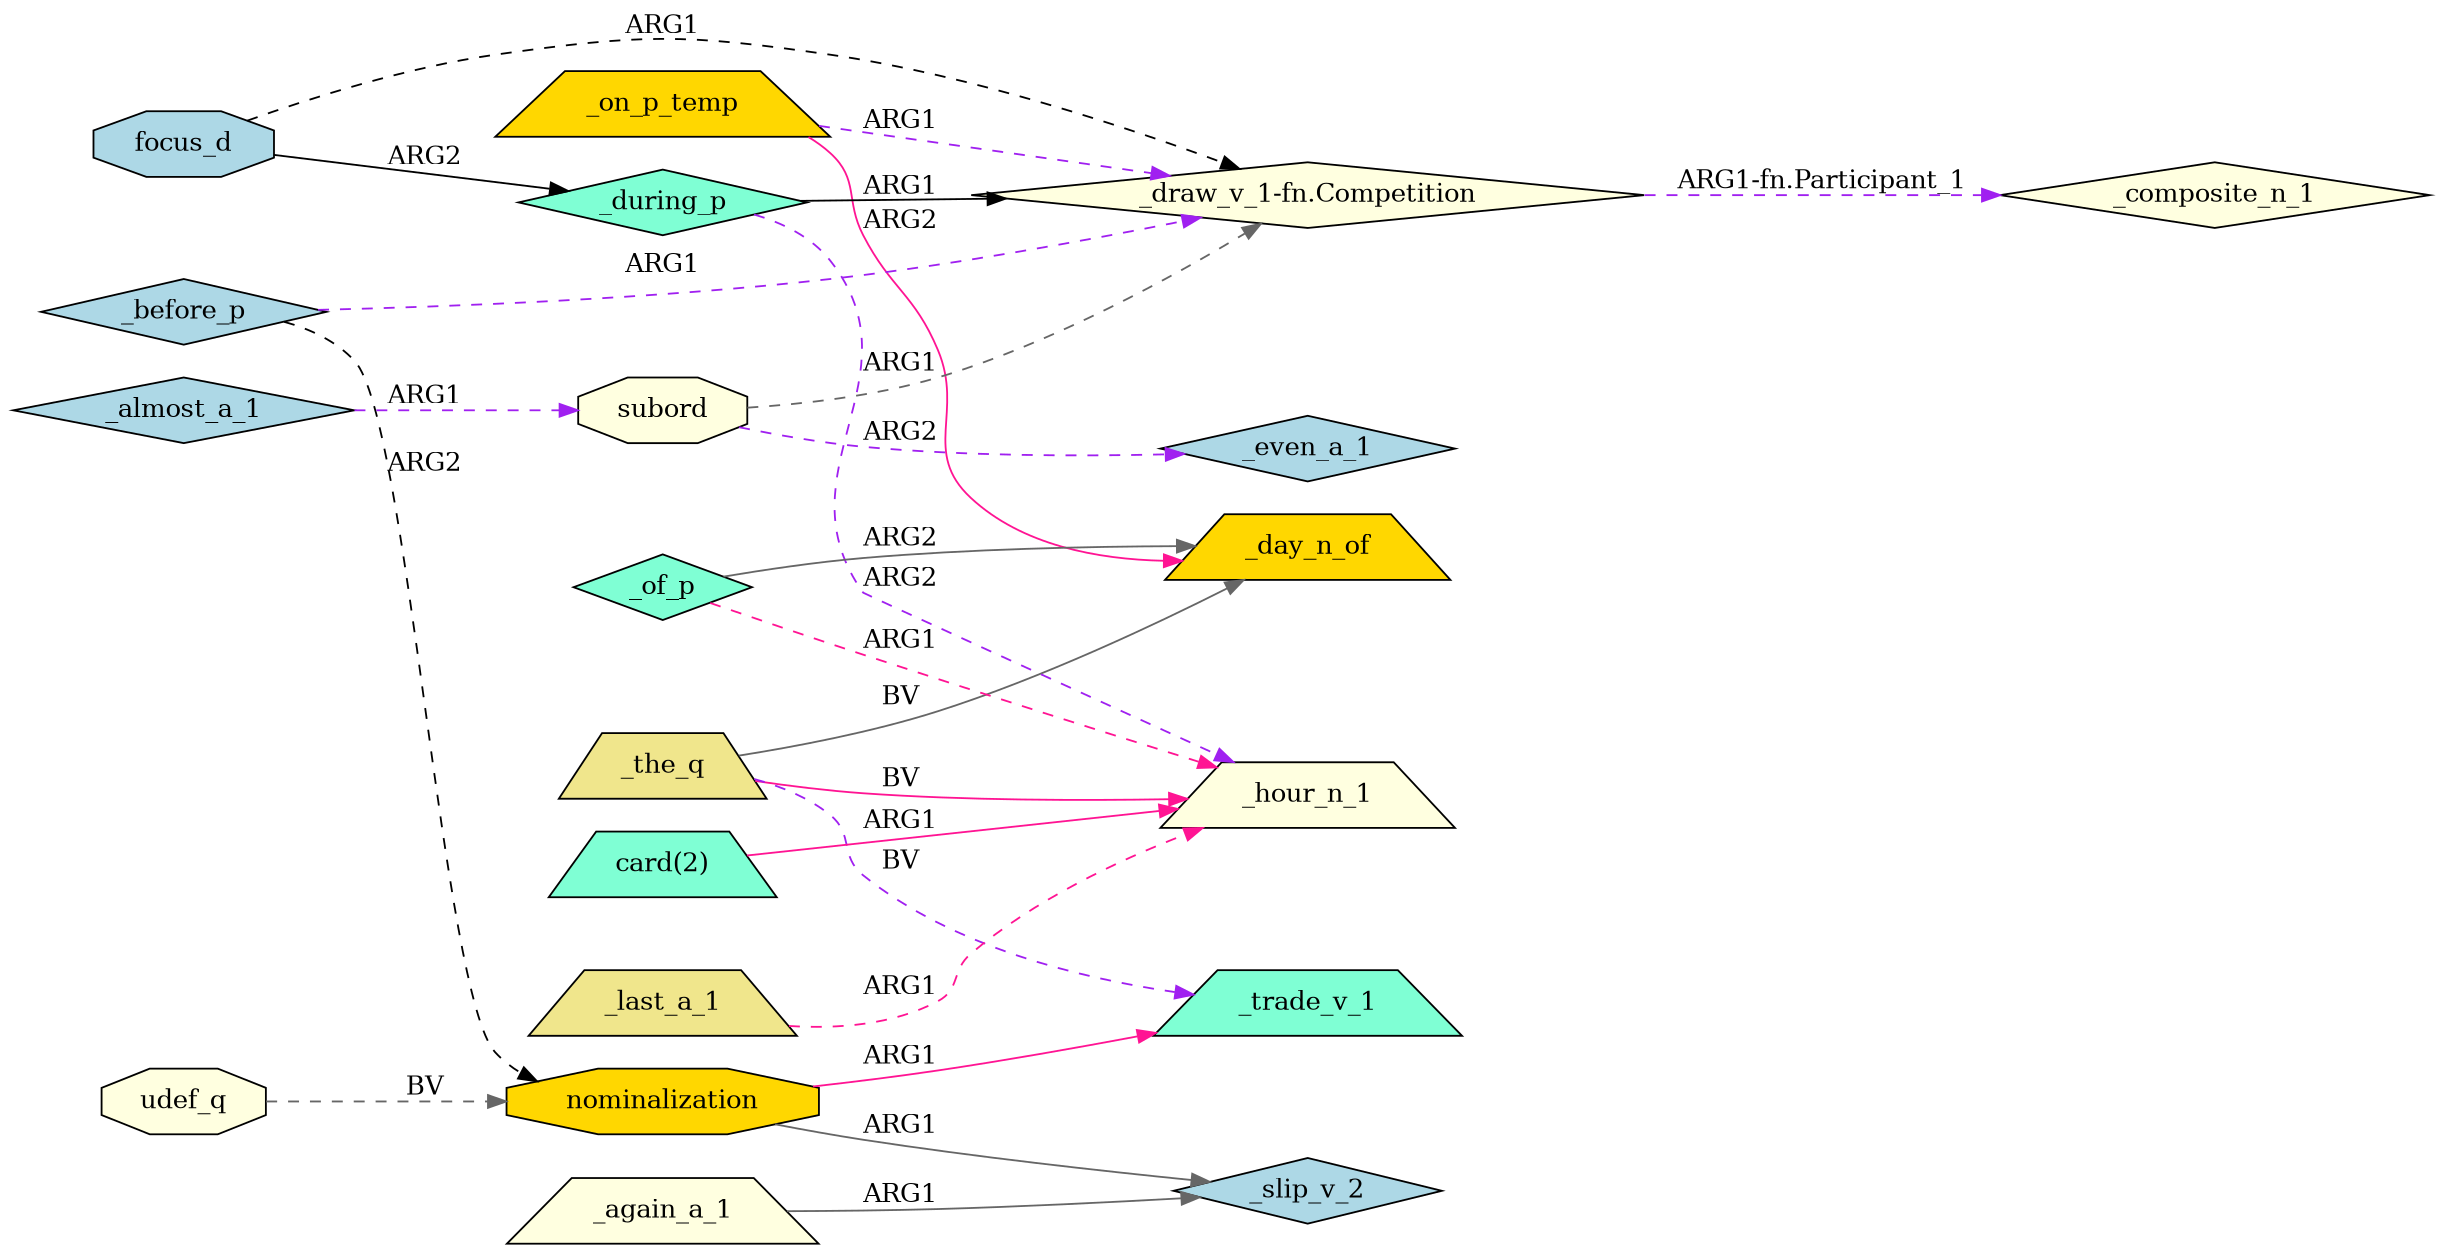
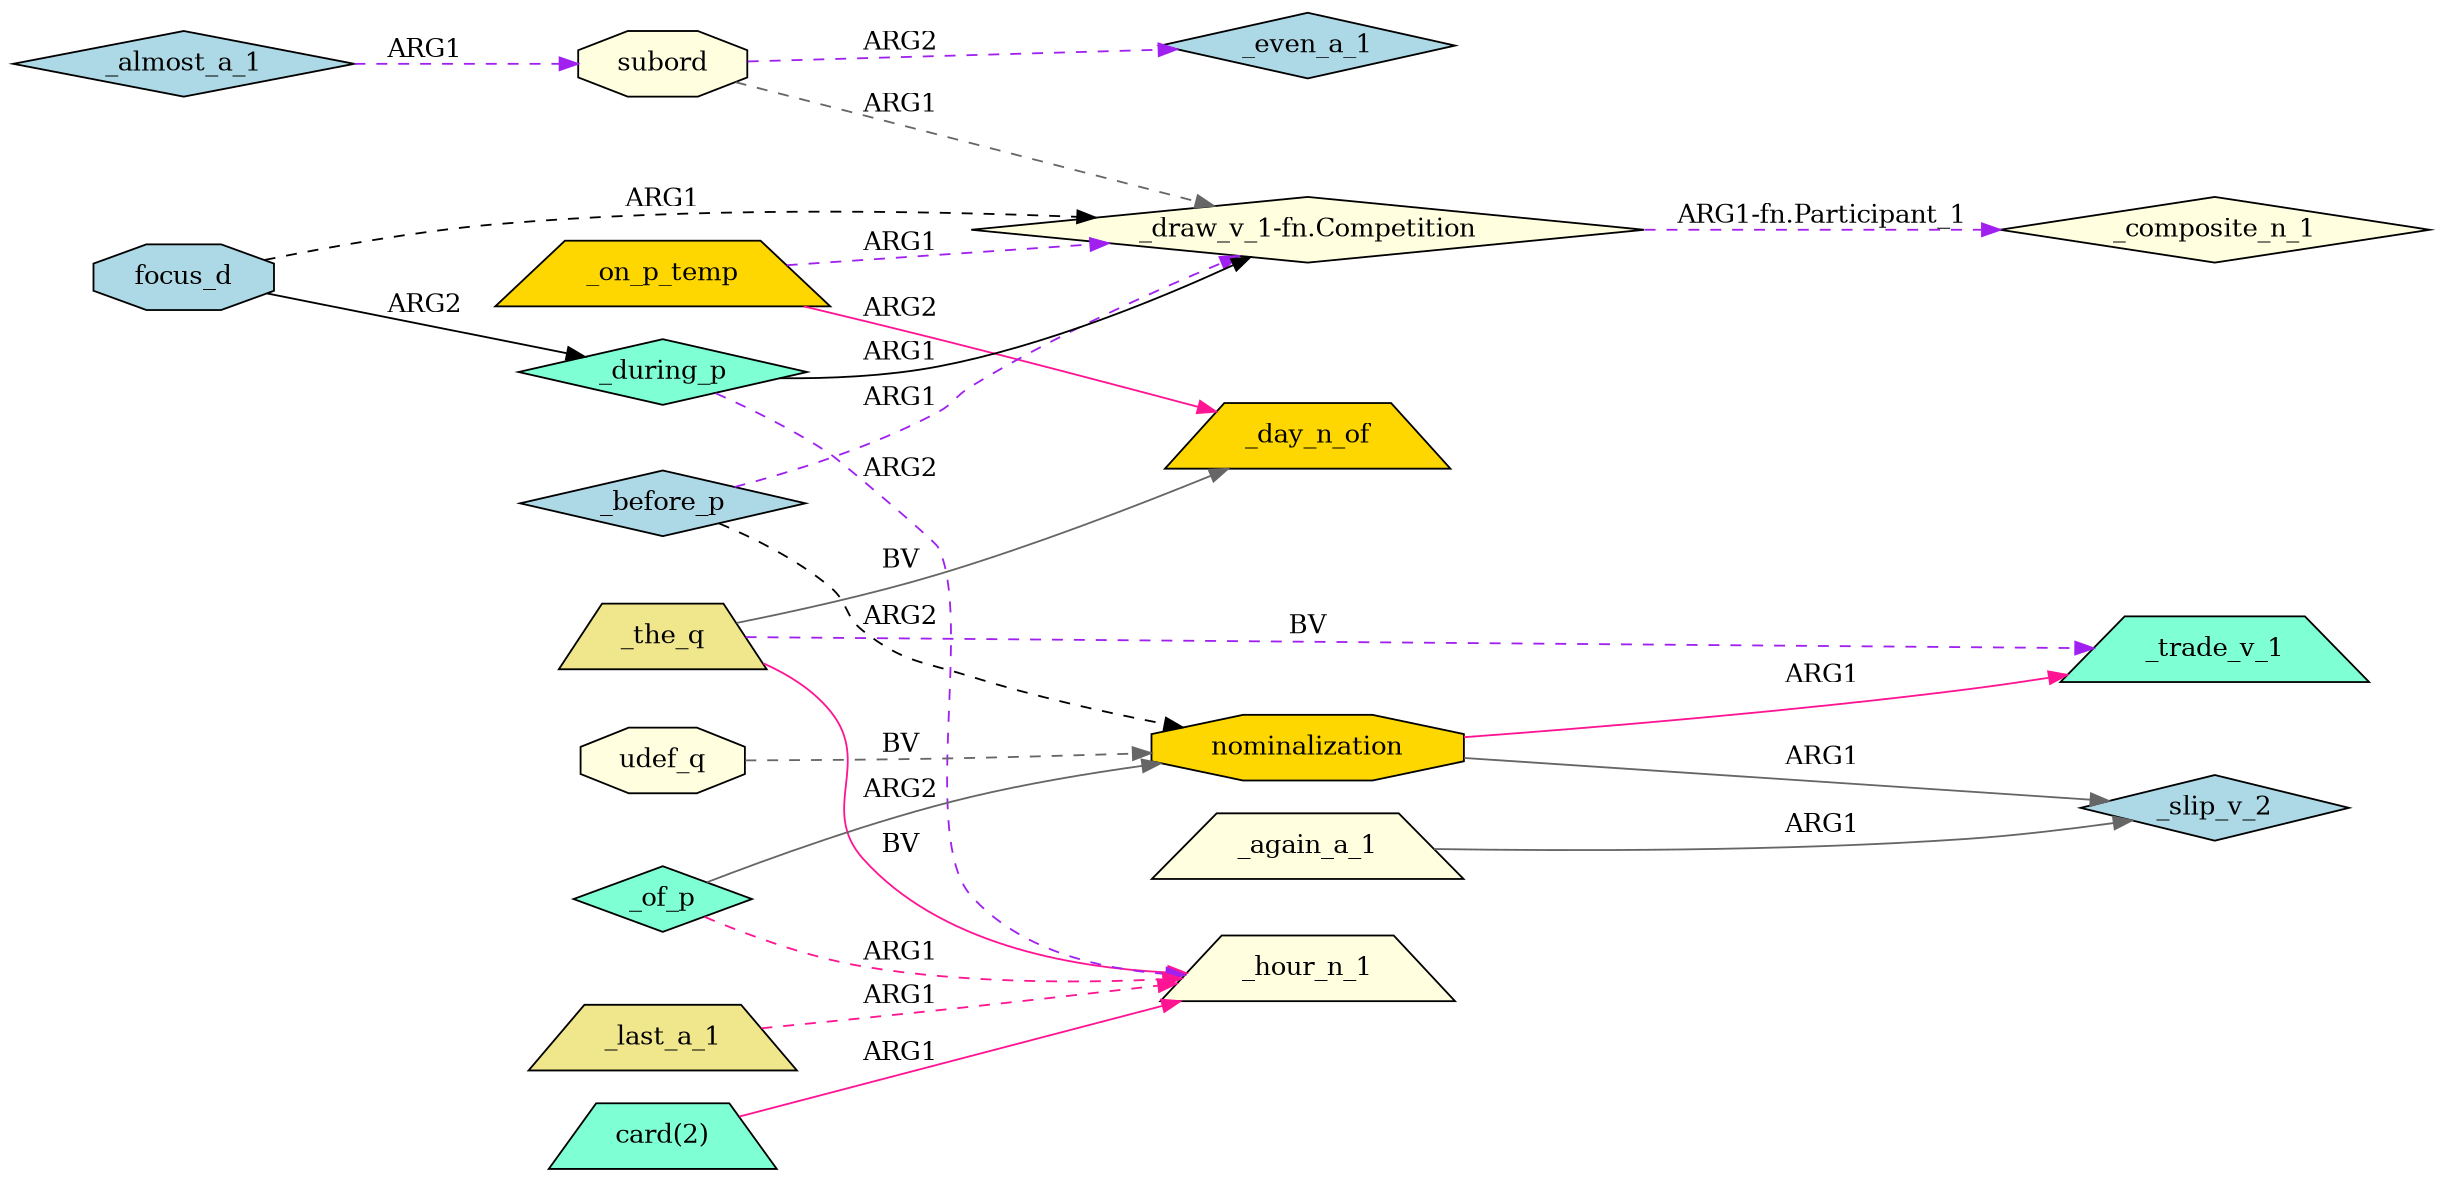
(949, 552) -> (921, 810)
